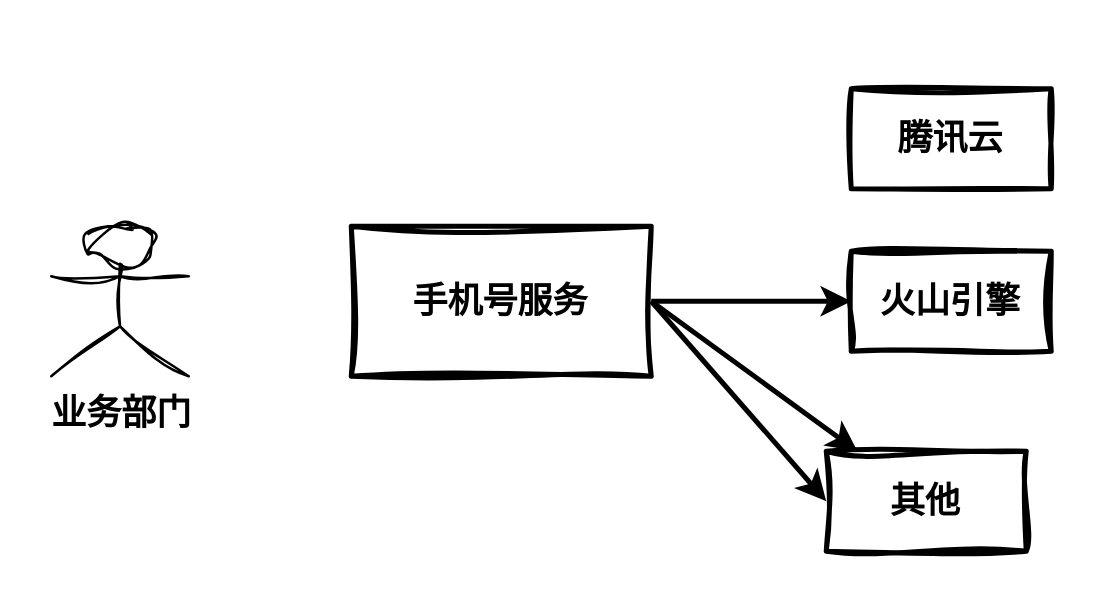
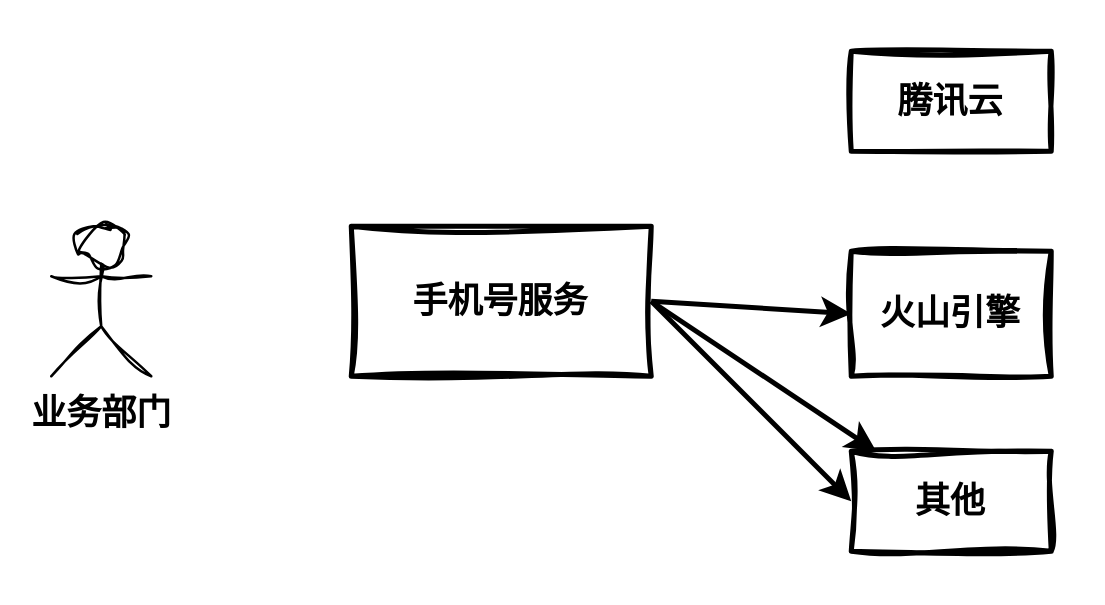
(951, 139) -> (951, 101)
(120, 301) -> (101, 301)
(951, 301) -> (951, 314)
(926, 501) -> (951, 501)
